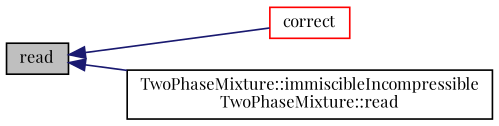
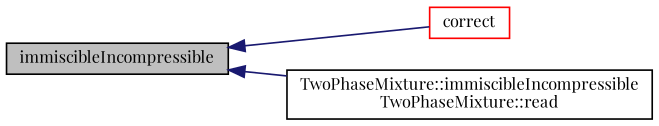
(38, 59) -> (117, 59)
